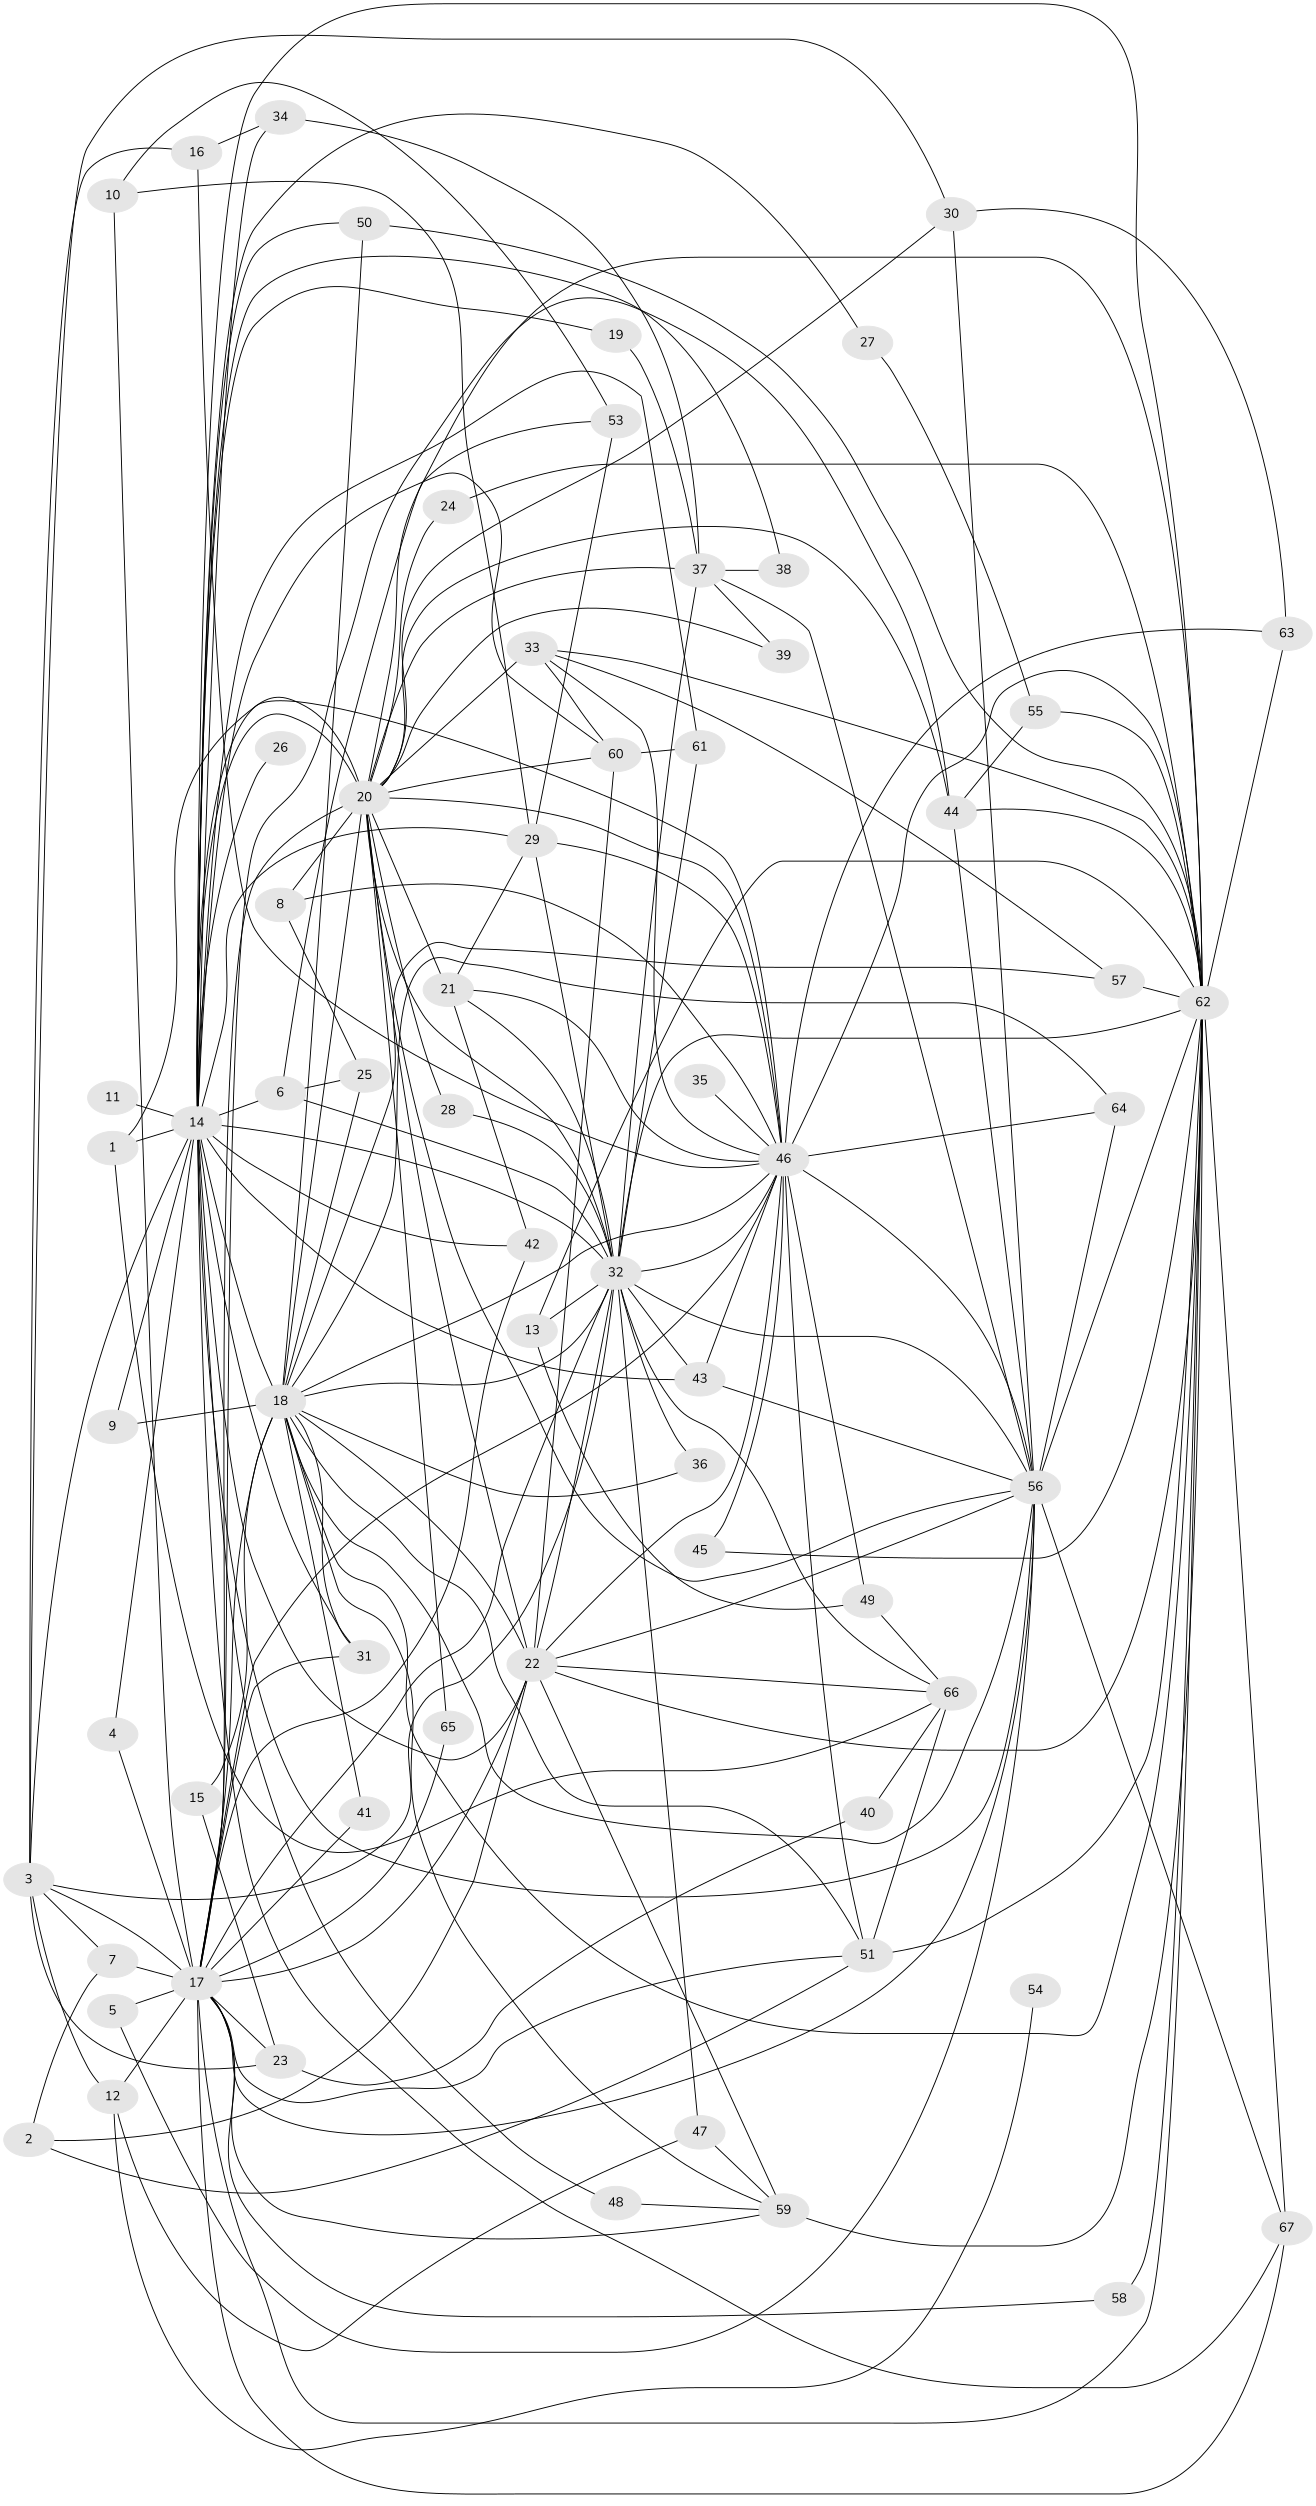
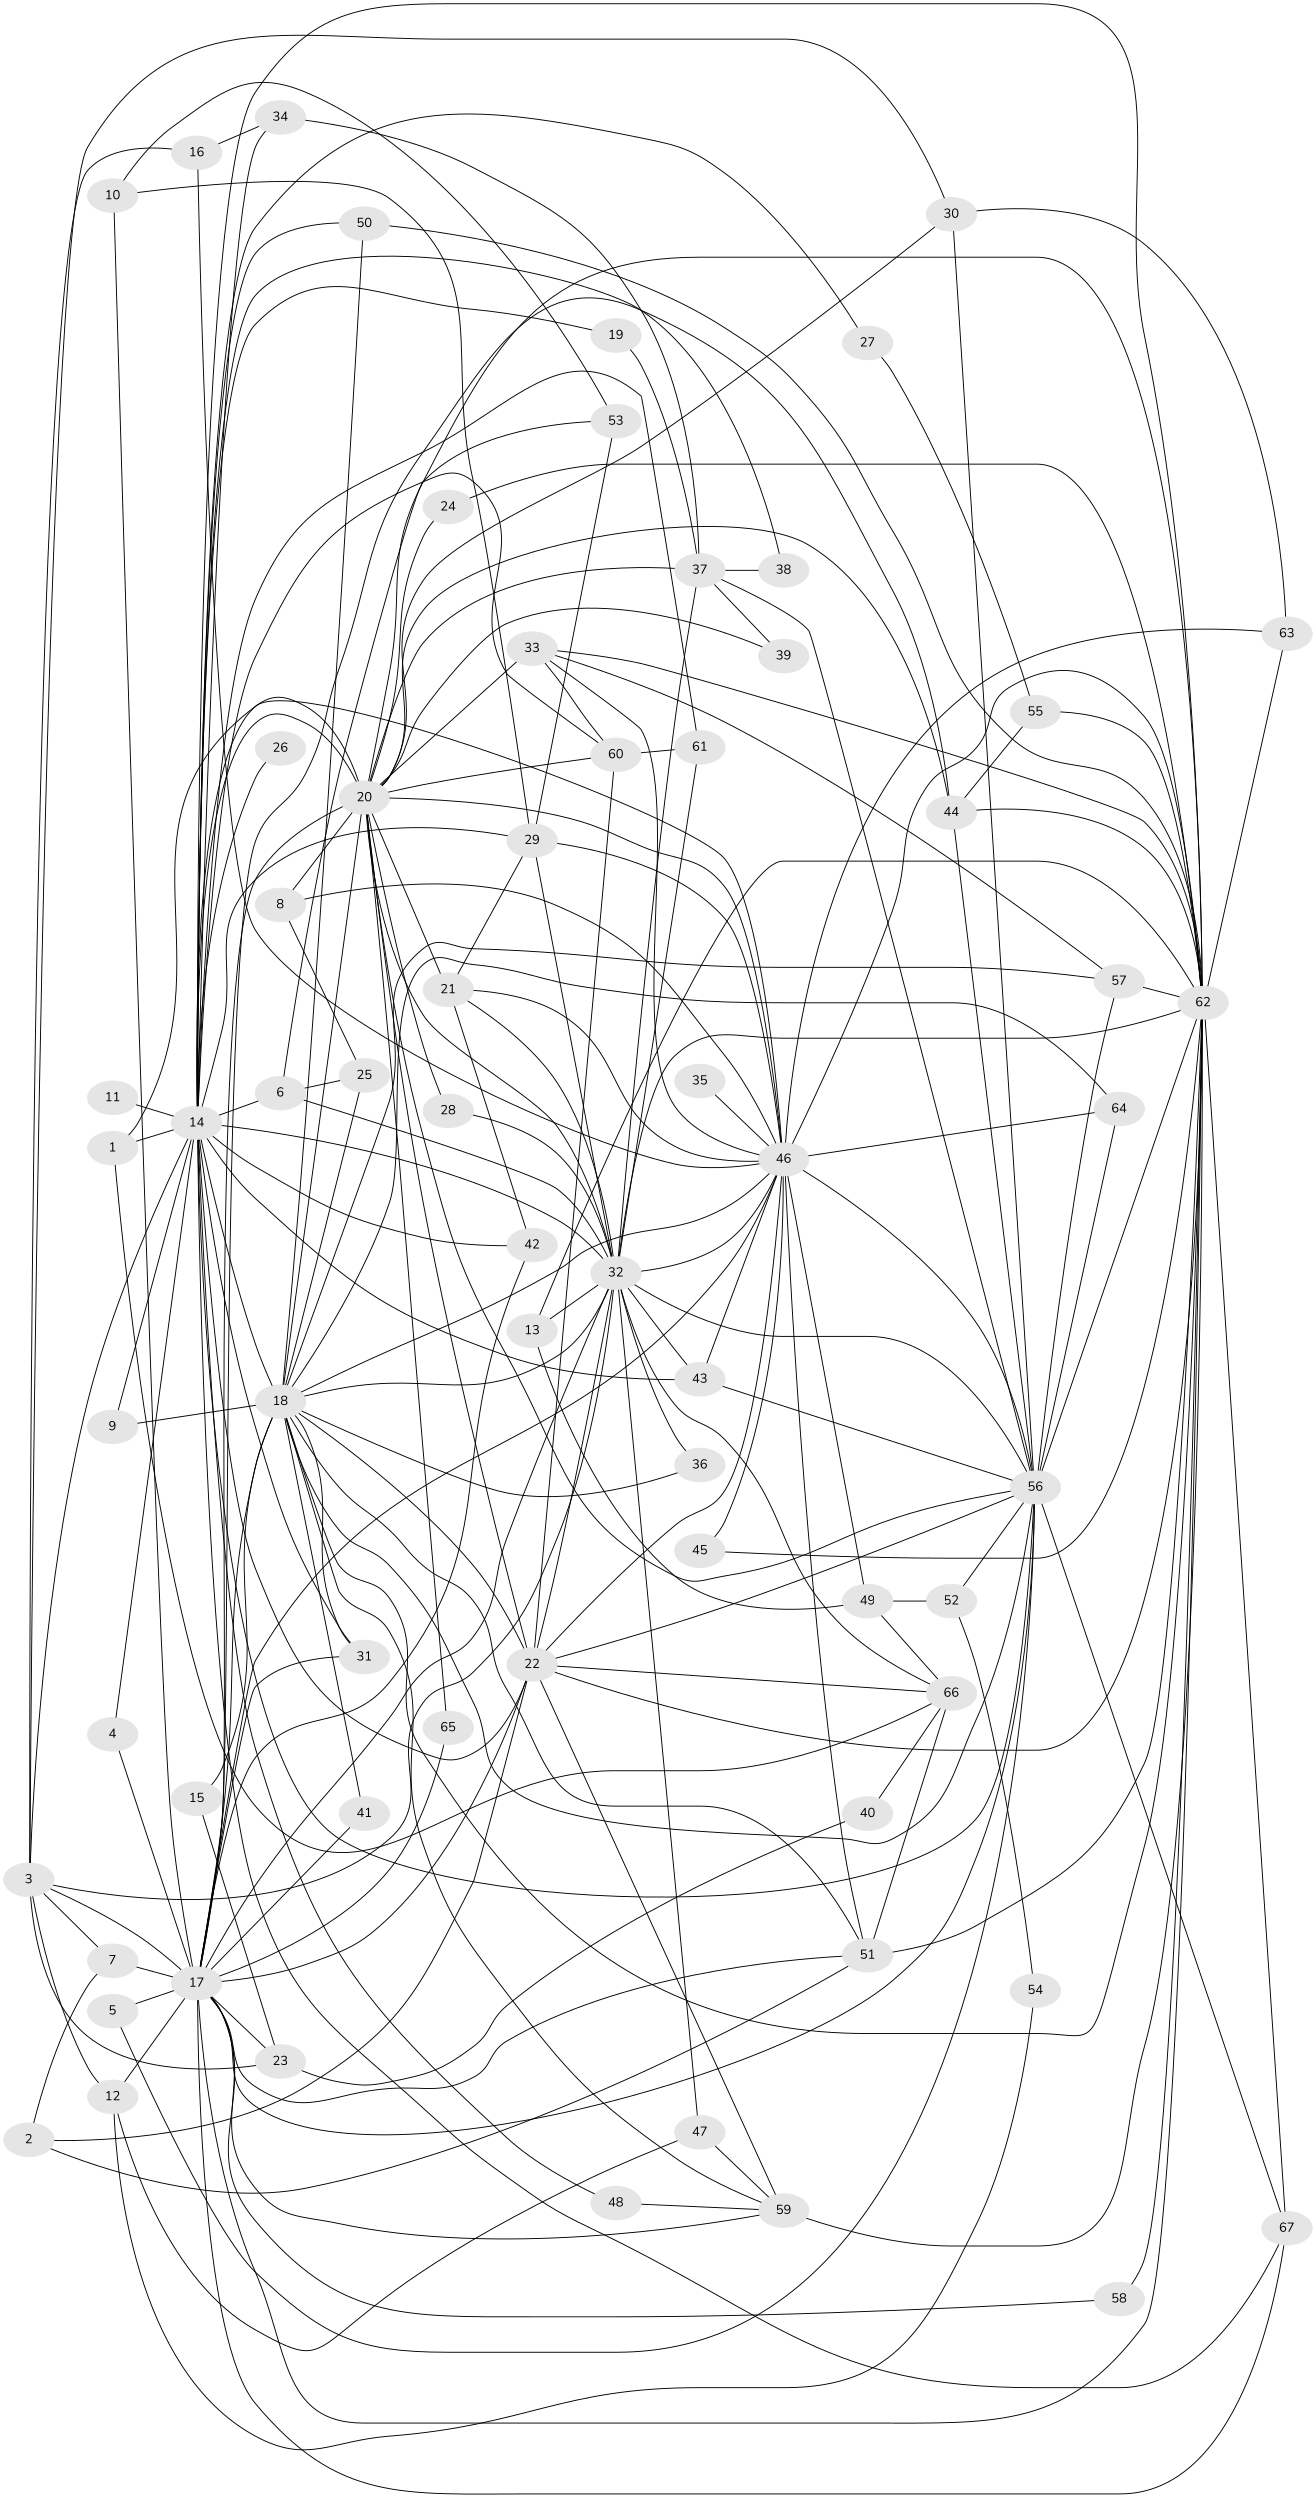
none -> (1069, 1233)
none -> (952, 1601)
